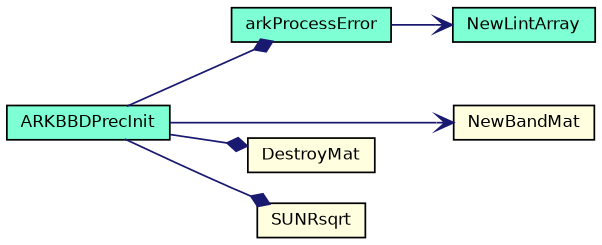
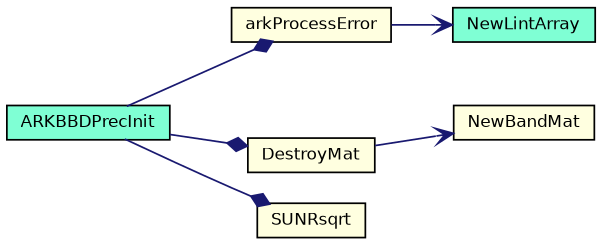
(311, 25) -> (311, 25)
(303, 123) -> (406, 141)
